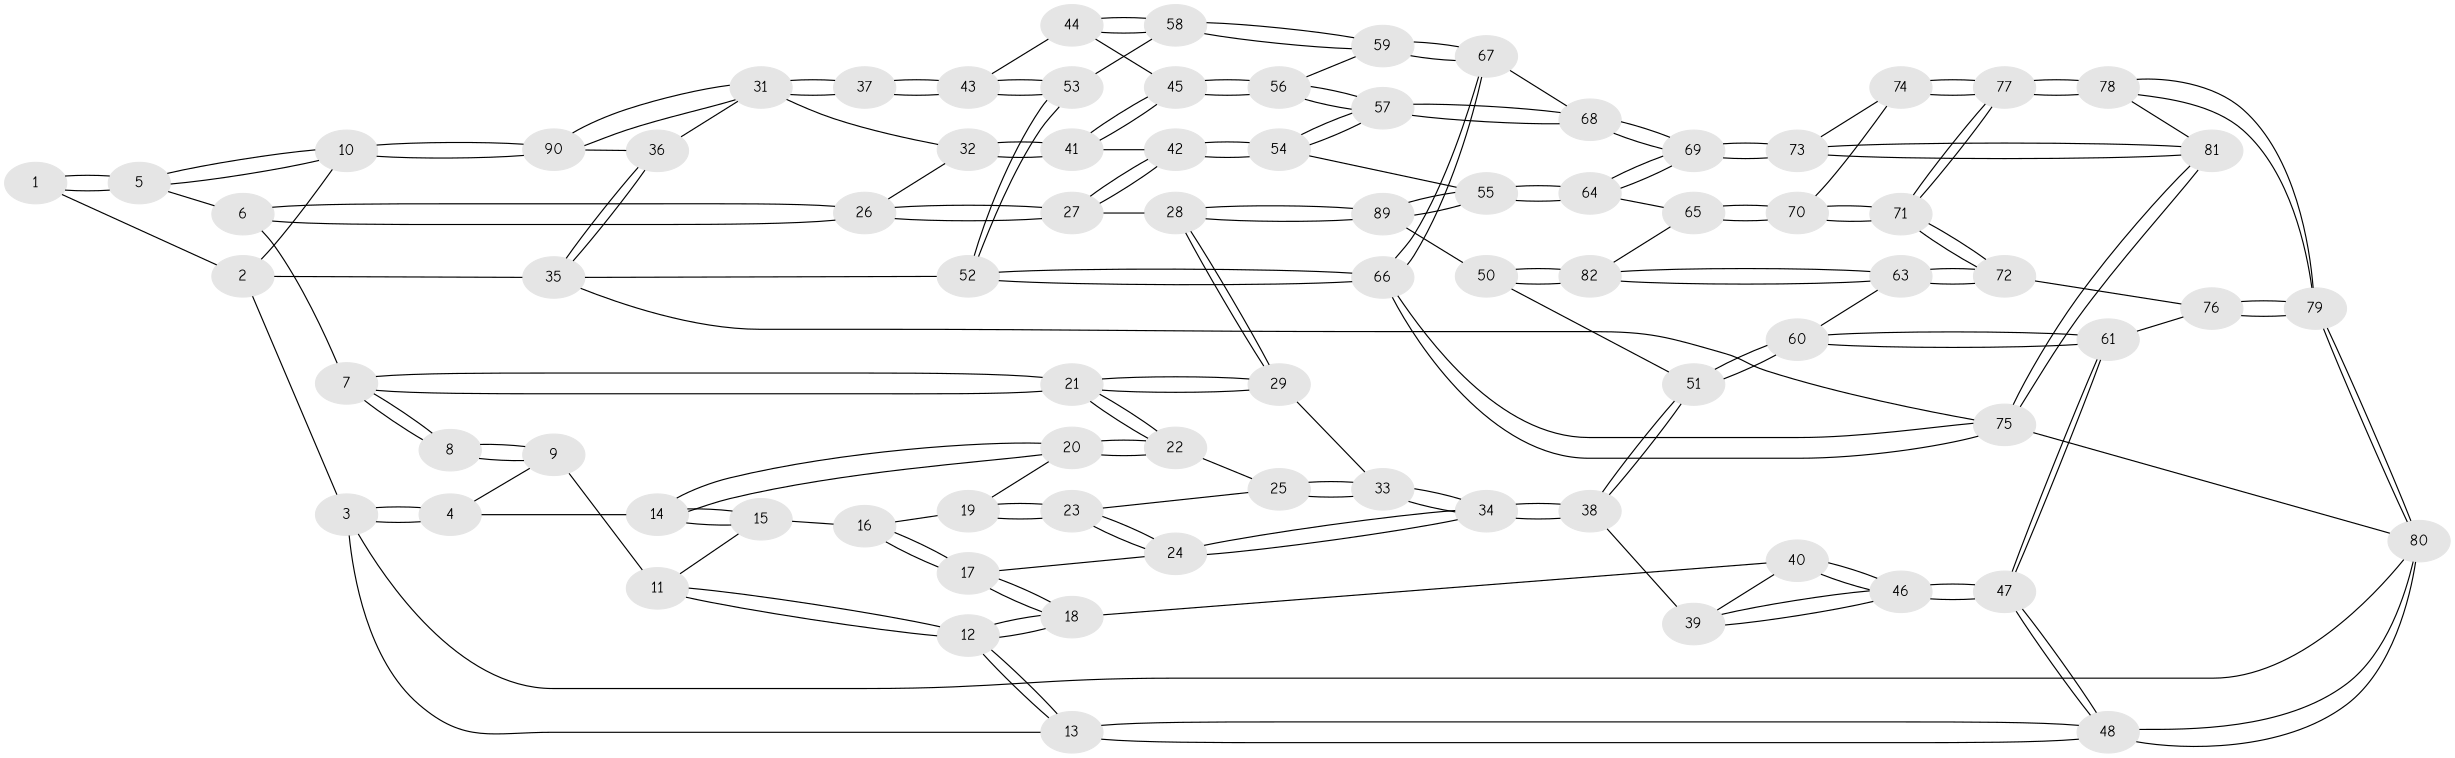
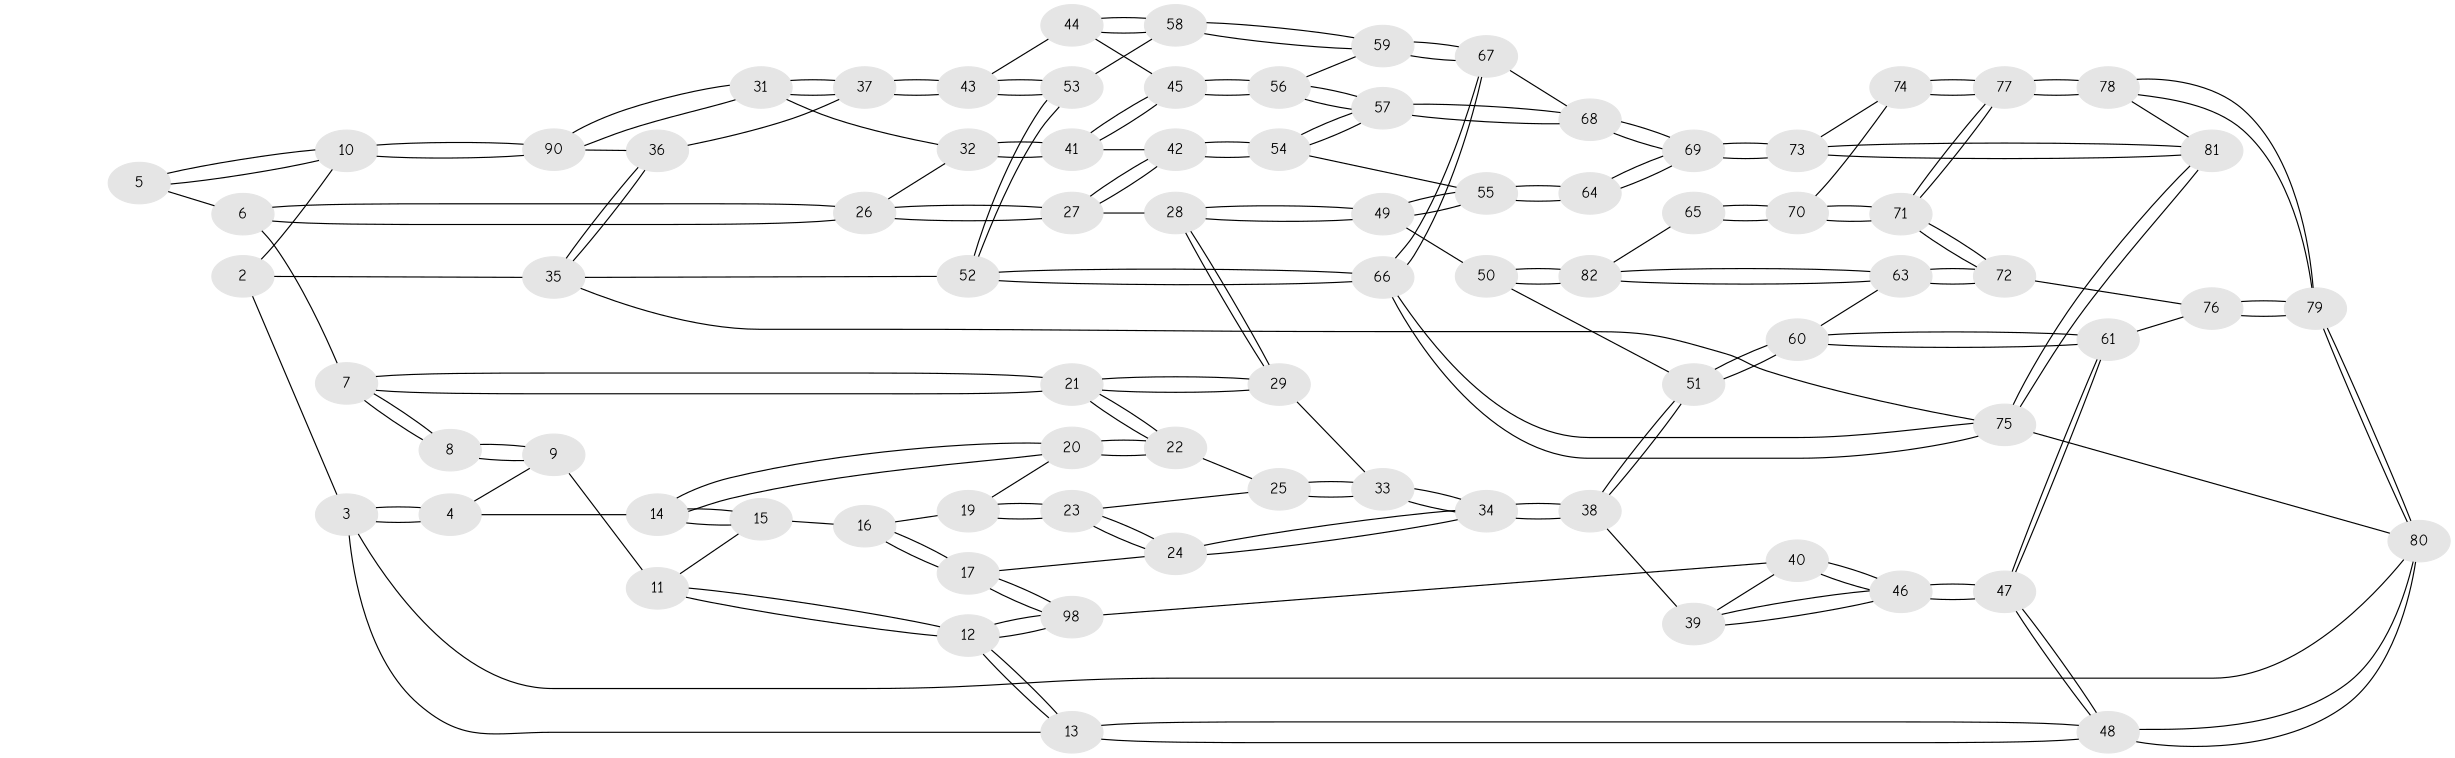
(709, 119) -> (765, 127)
(36, 183) -> none
(1642, 203) -> none
(1383, 214) -> (1383, 214)
(1072, 617) -> (1072, 617)
